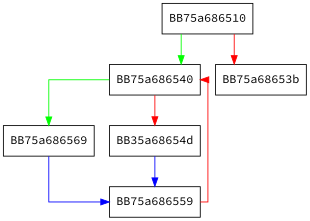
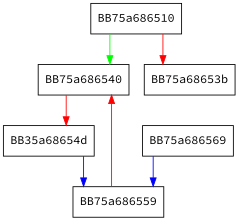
(60, 80) -> none
